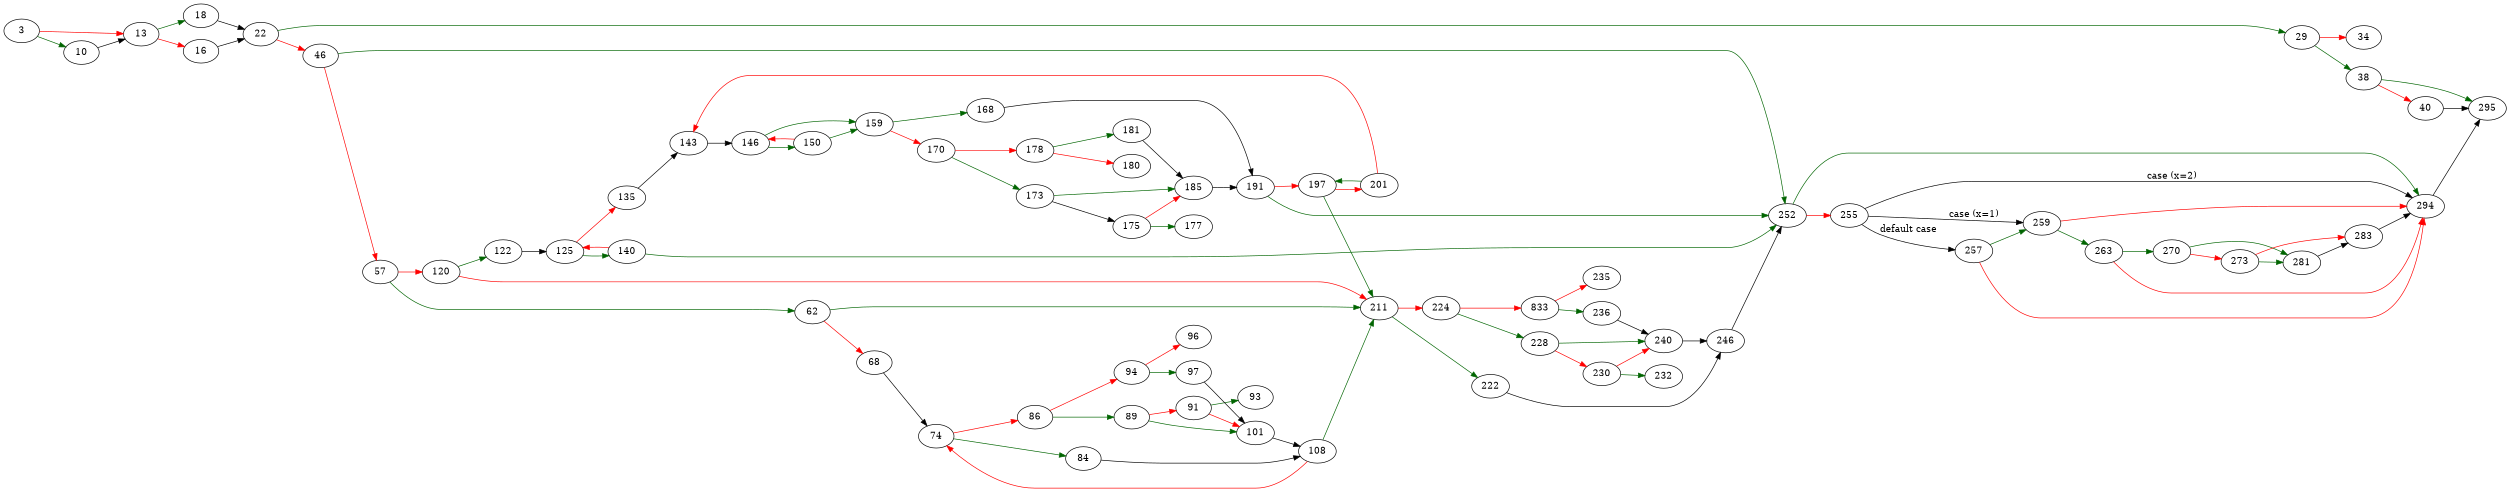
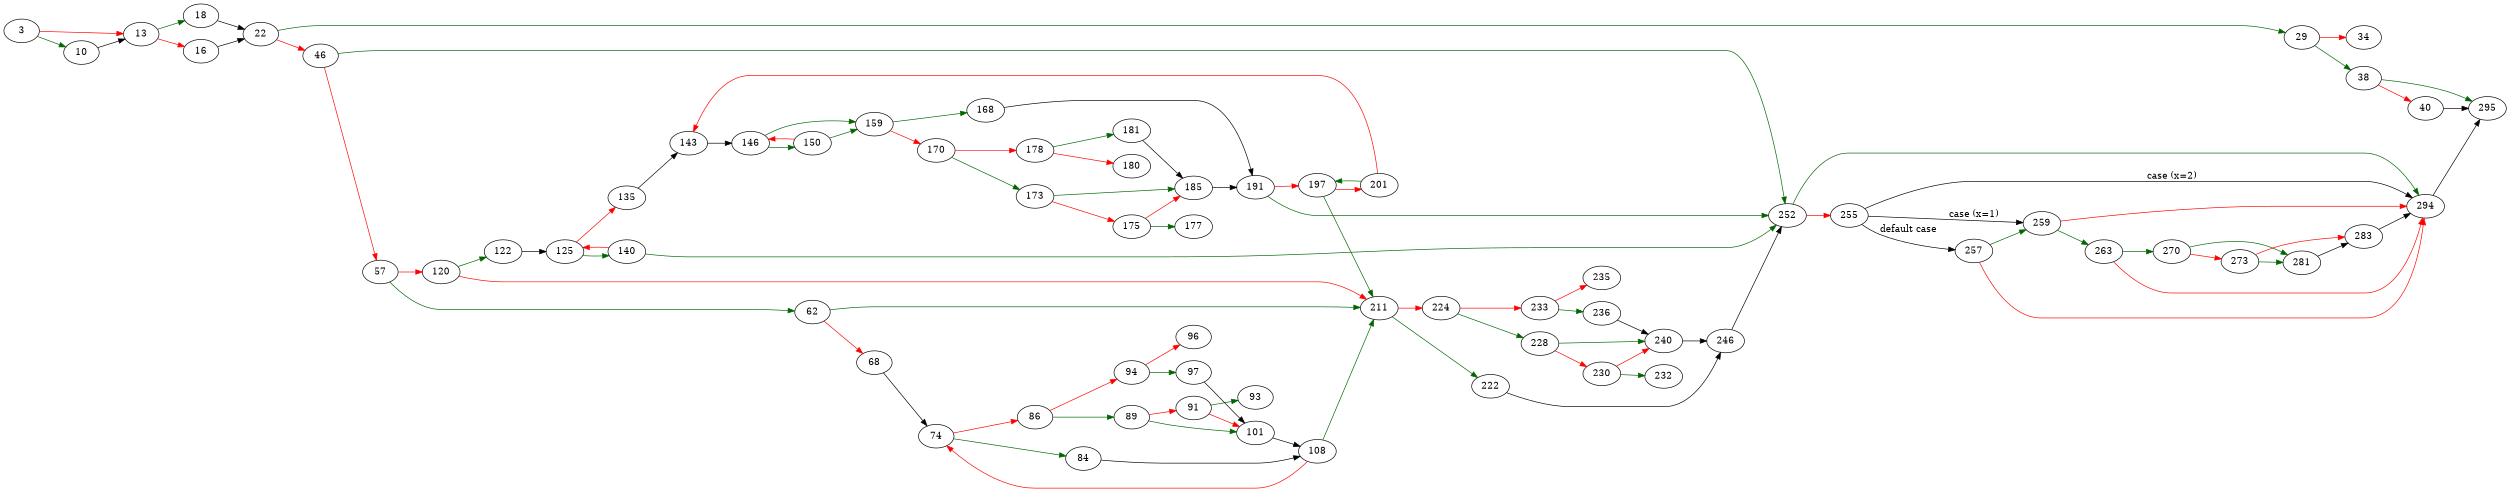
(1080, 211) -> (1080, 211)
(1540, 308) -> (1540, 308)
